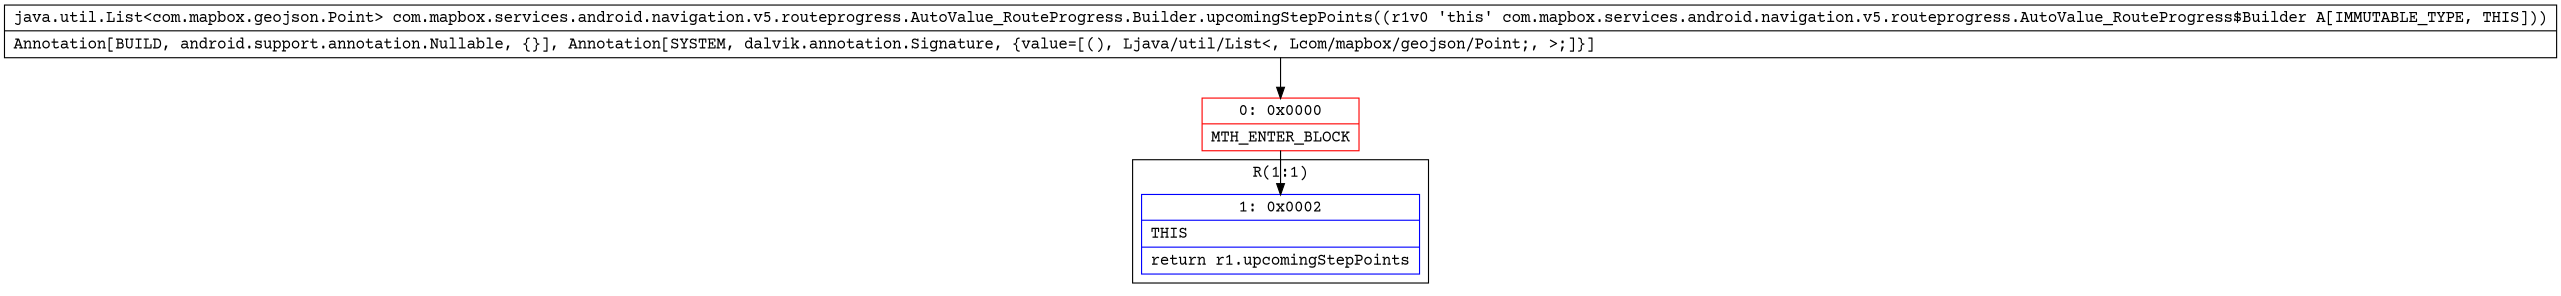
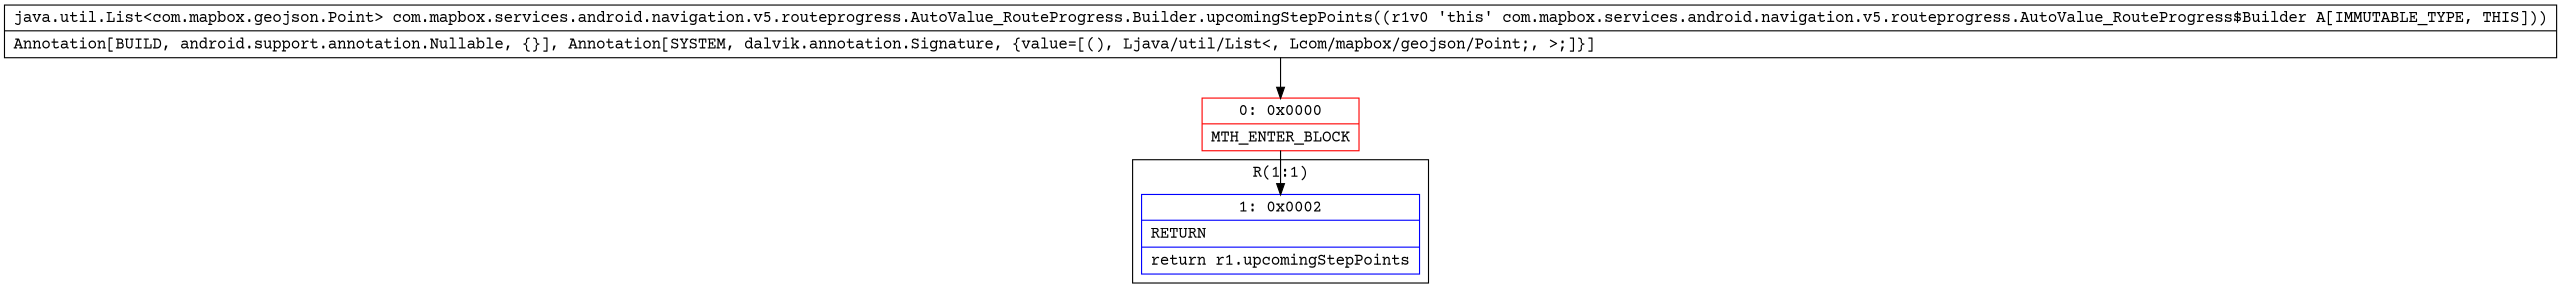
(1170, 233) -> (1179, 233)
